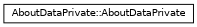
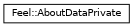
(99, 14) -> (67, 14)
